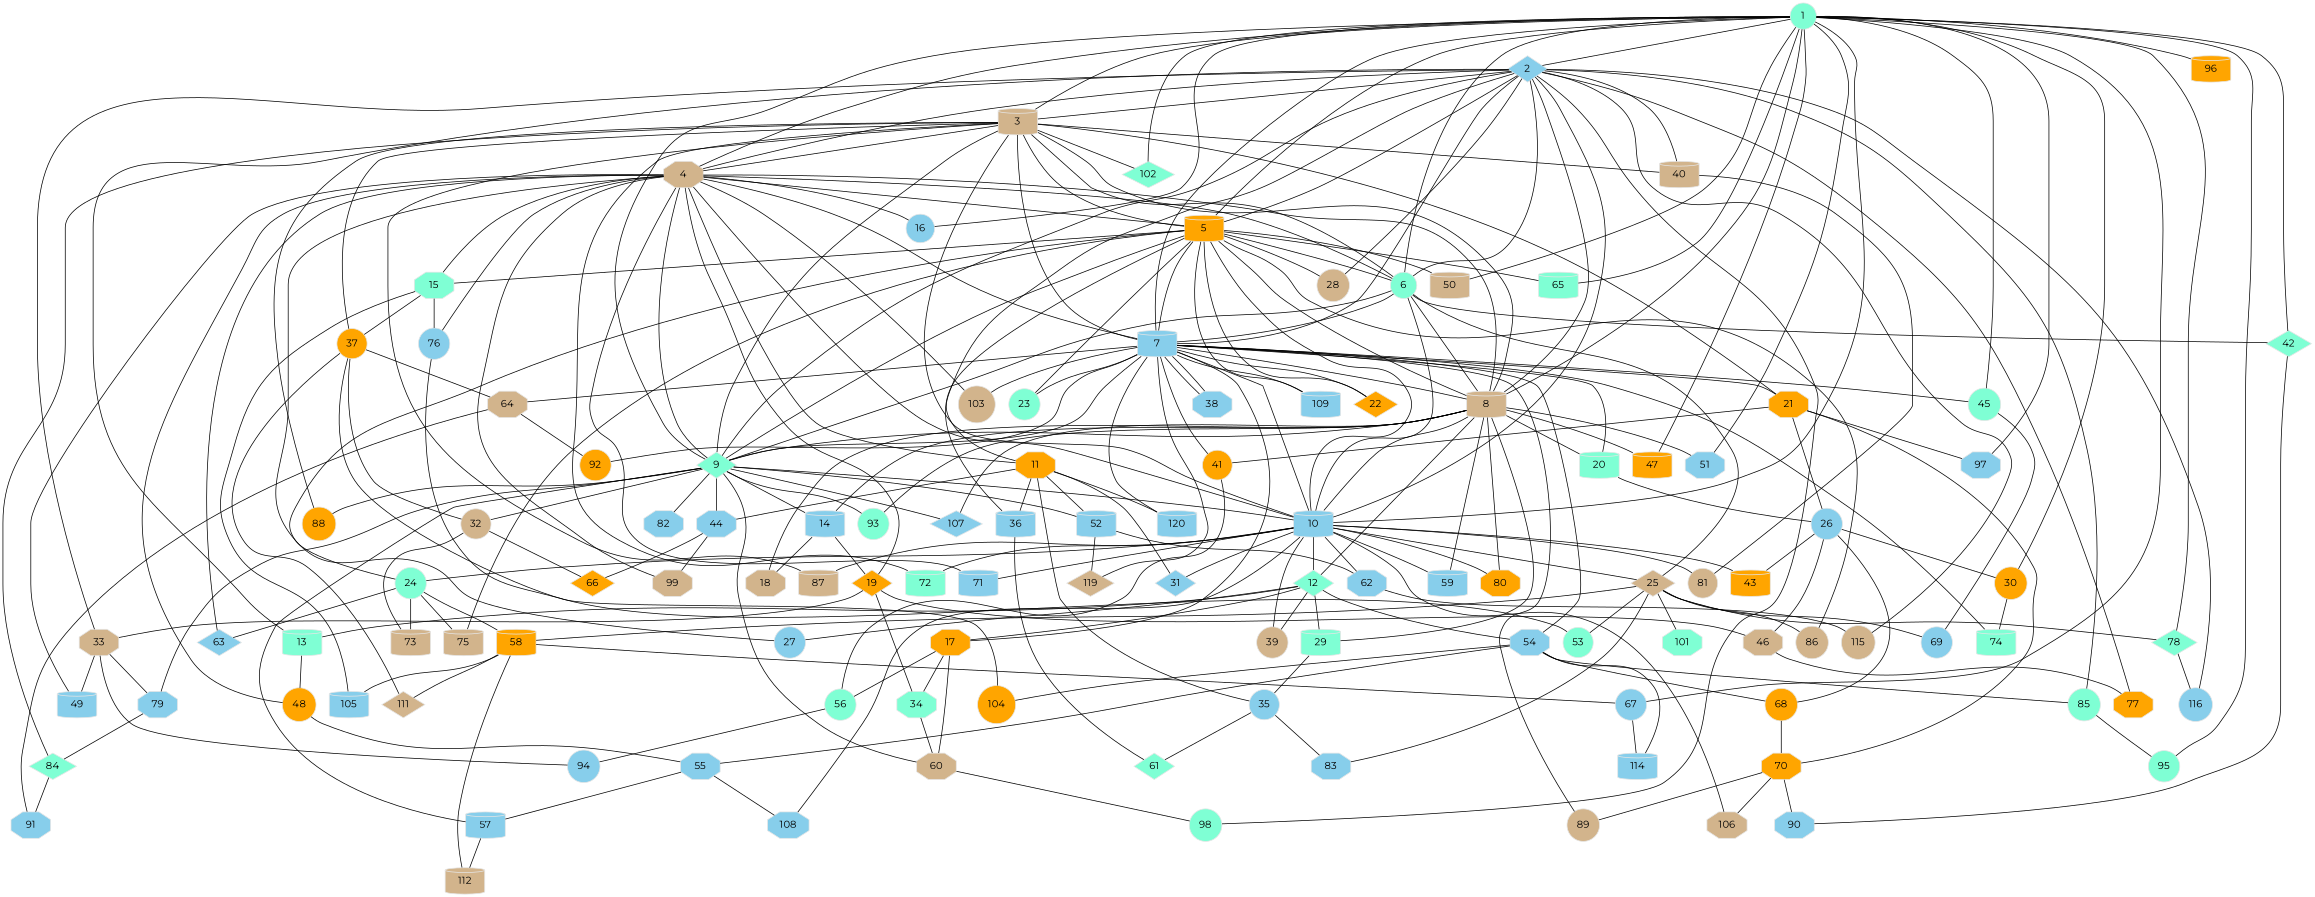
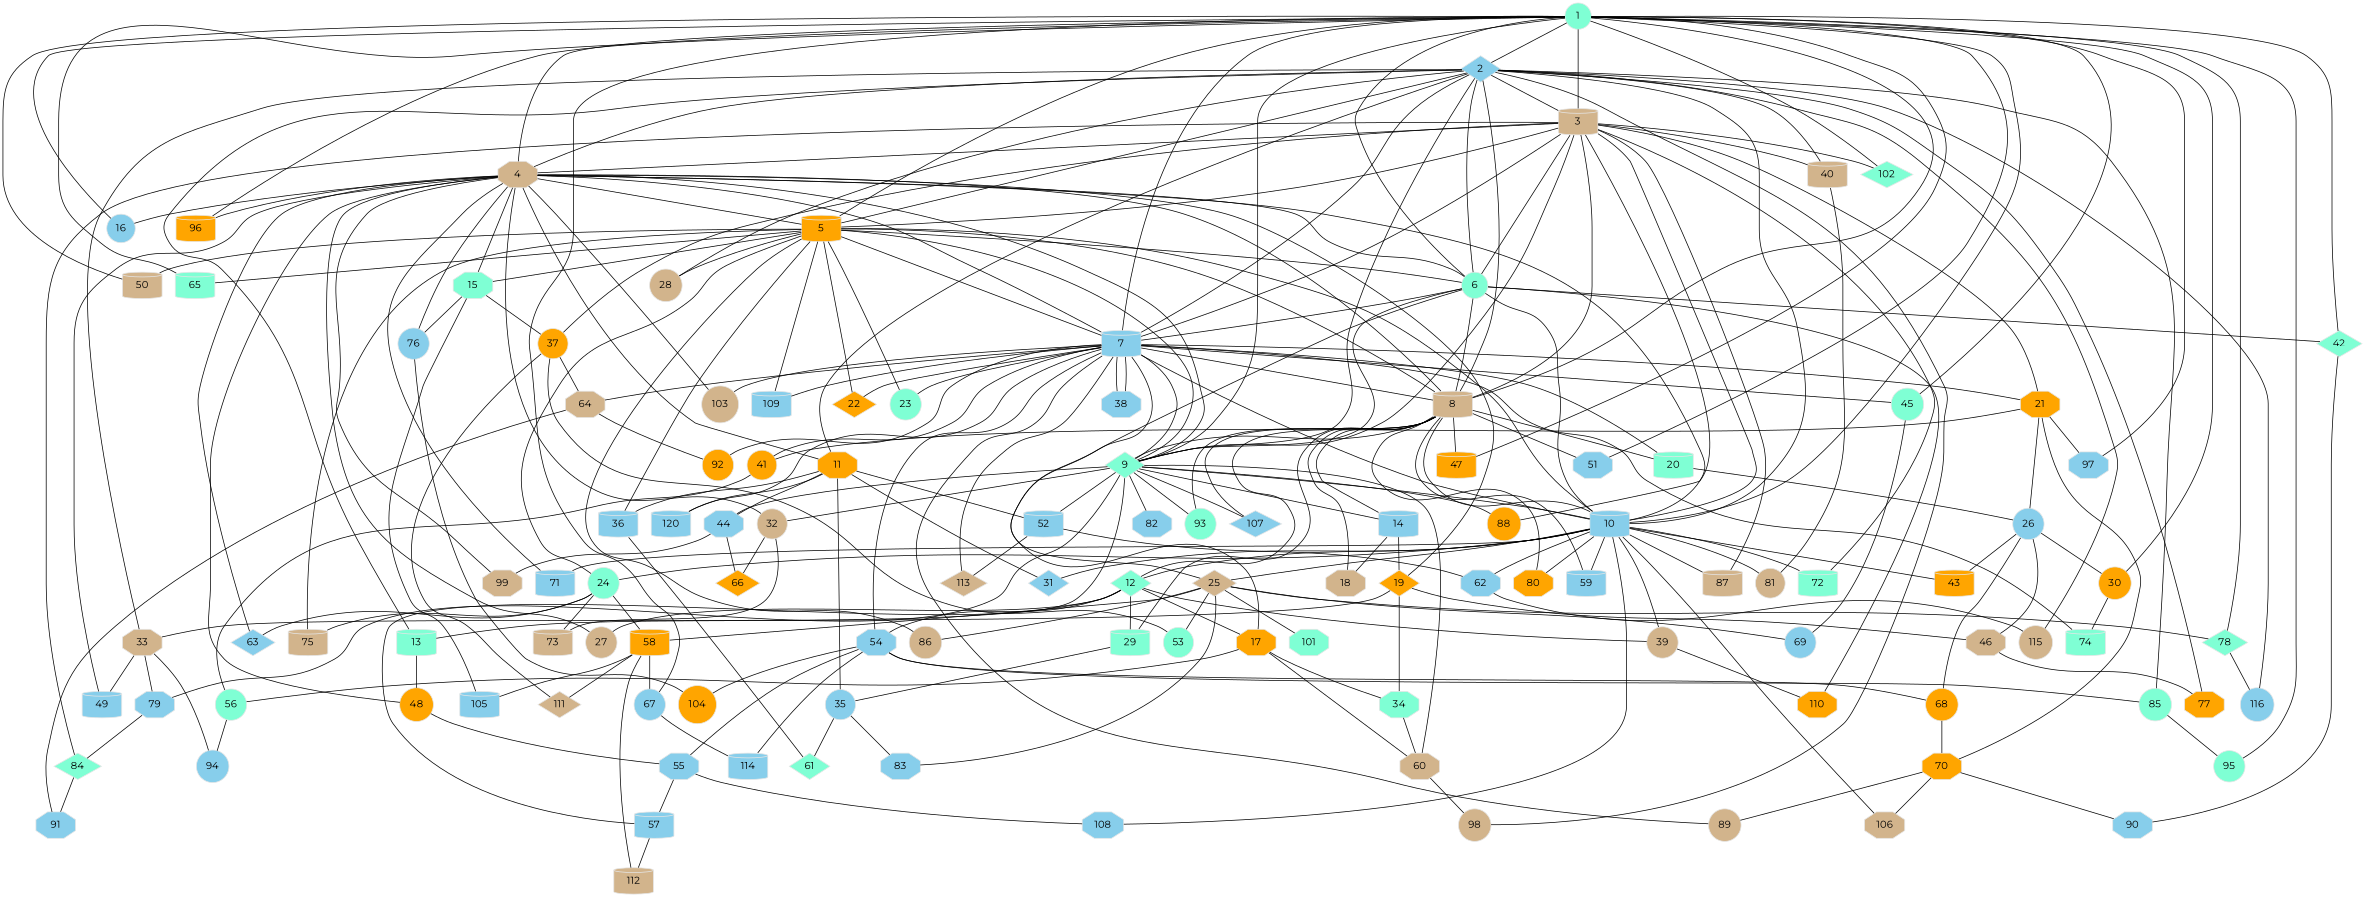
none -> (356, 188)
(365, 468) -> (544, 445)
(1090, 583) -> (964, 583)
(790, 643) -> (601, 643)
none -> (1817, 705)
(1206, 825) -> (1475, 825)
